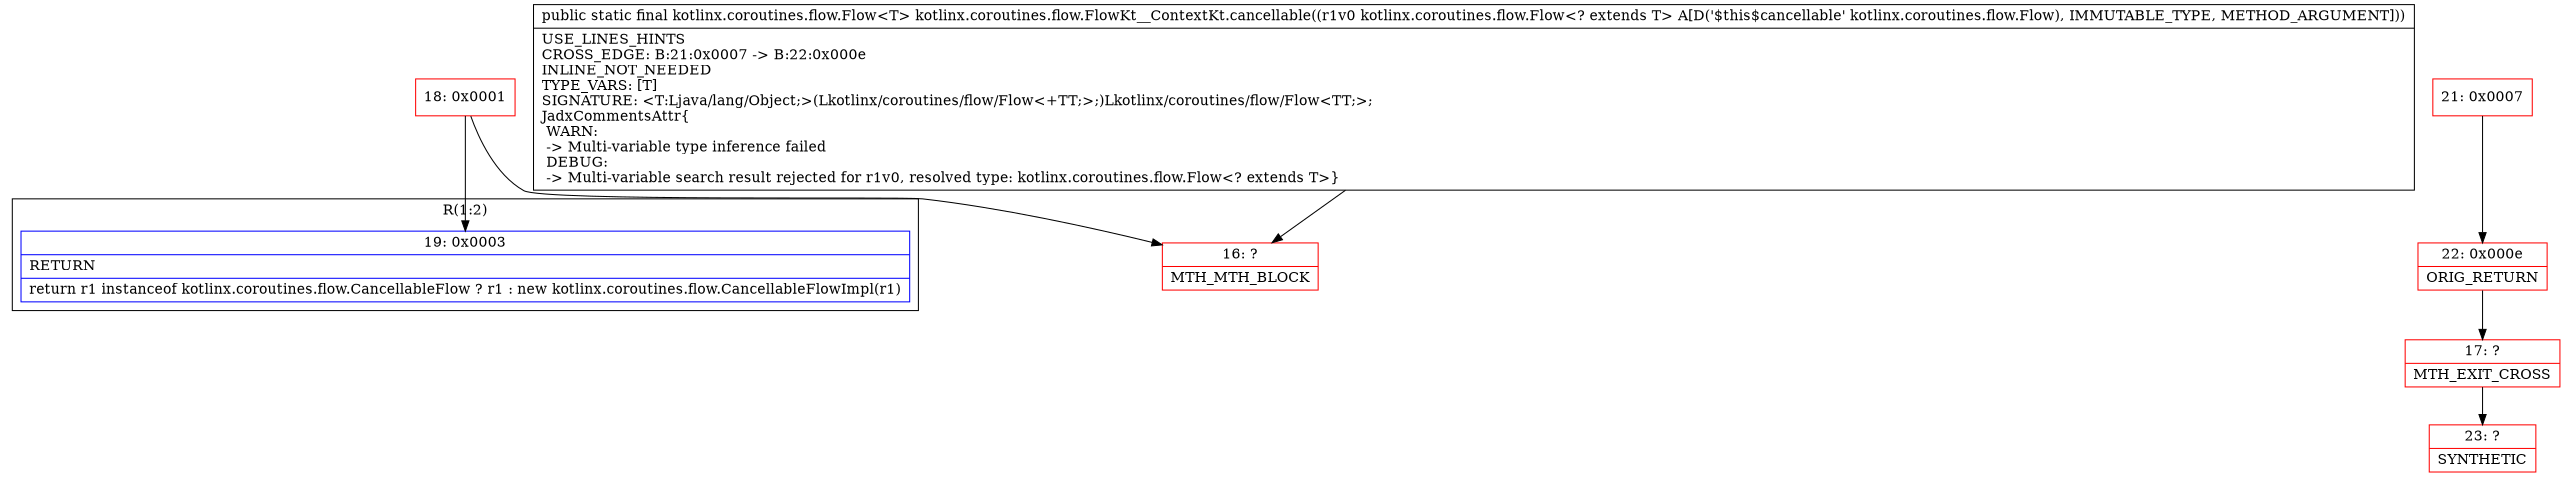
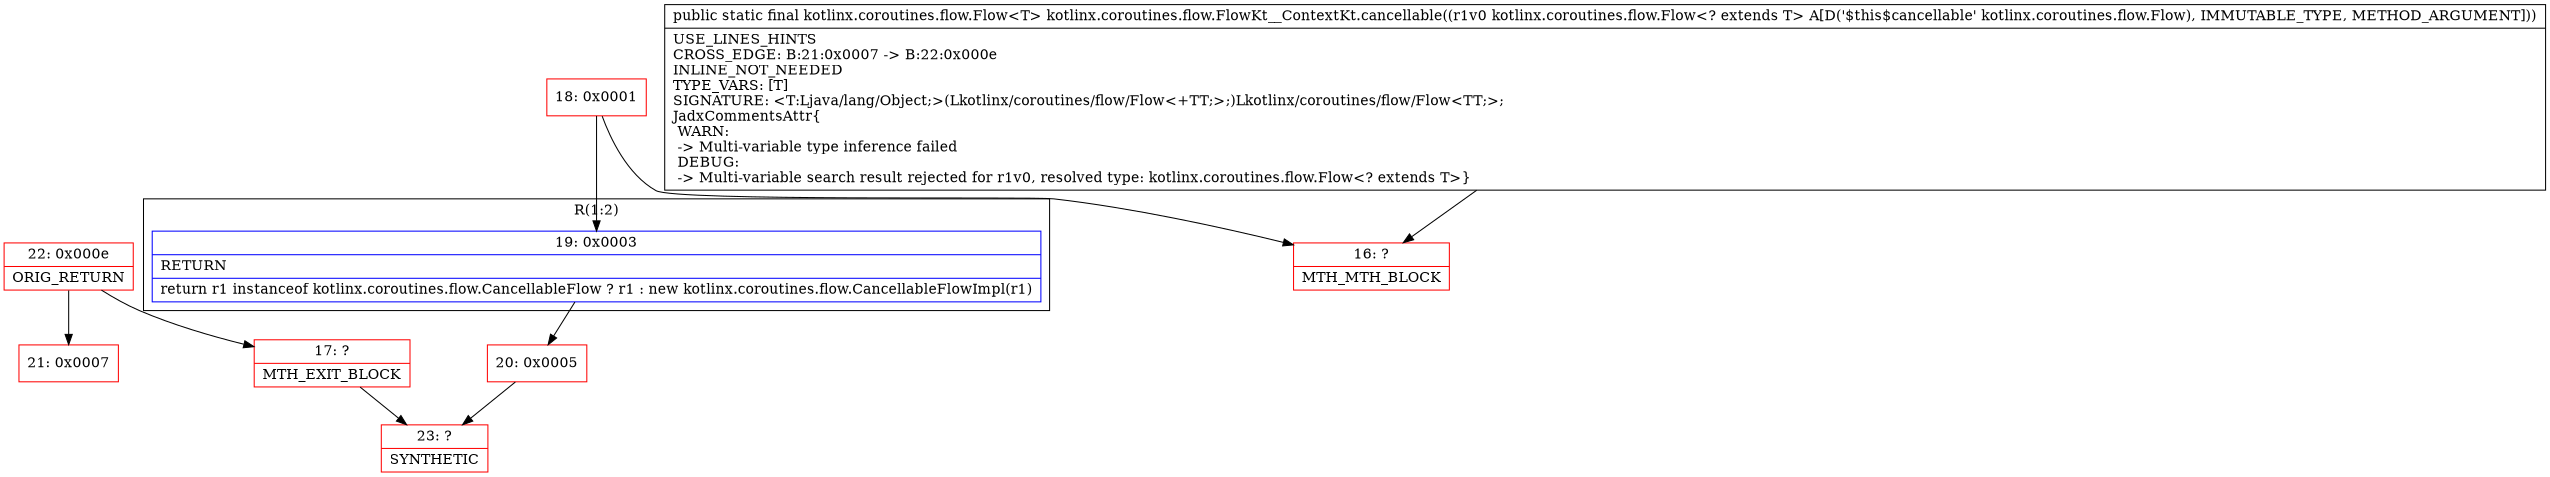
(2483, 174) -> (69, 312)
none -> (537, 363)
(2483, 375) -> (332, 375)
